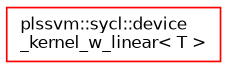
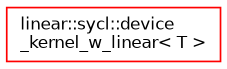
(114, 35) -> (114, 35)
